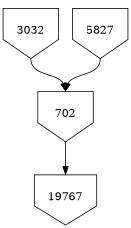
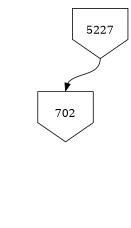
(31, 31) -> none
(100, 31) -> (100, 31)
(66, 197) -> none
